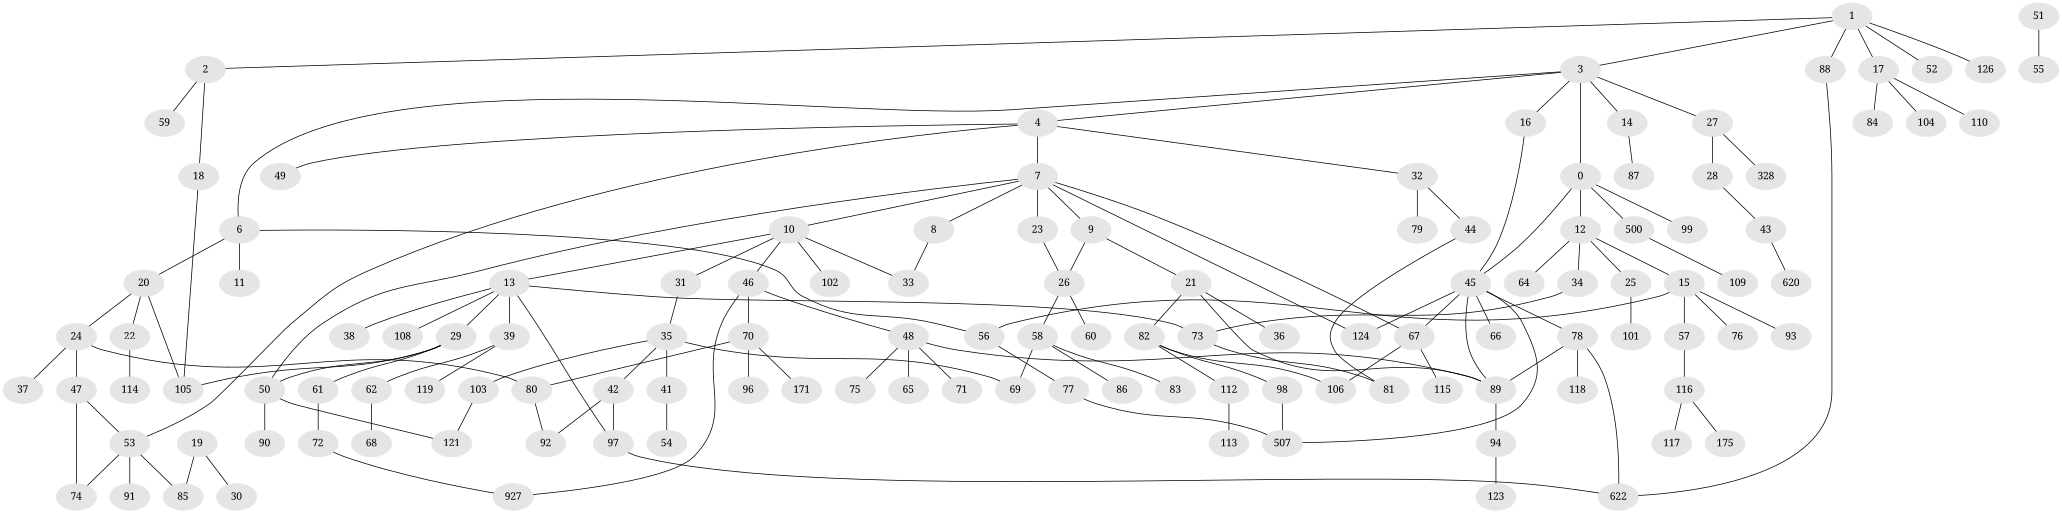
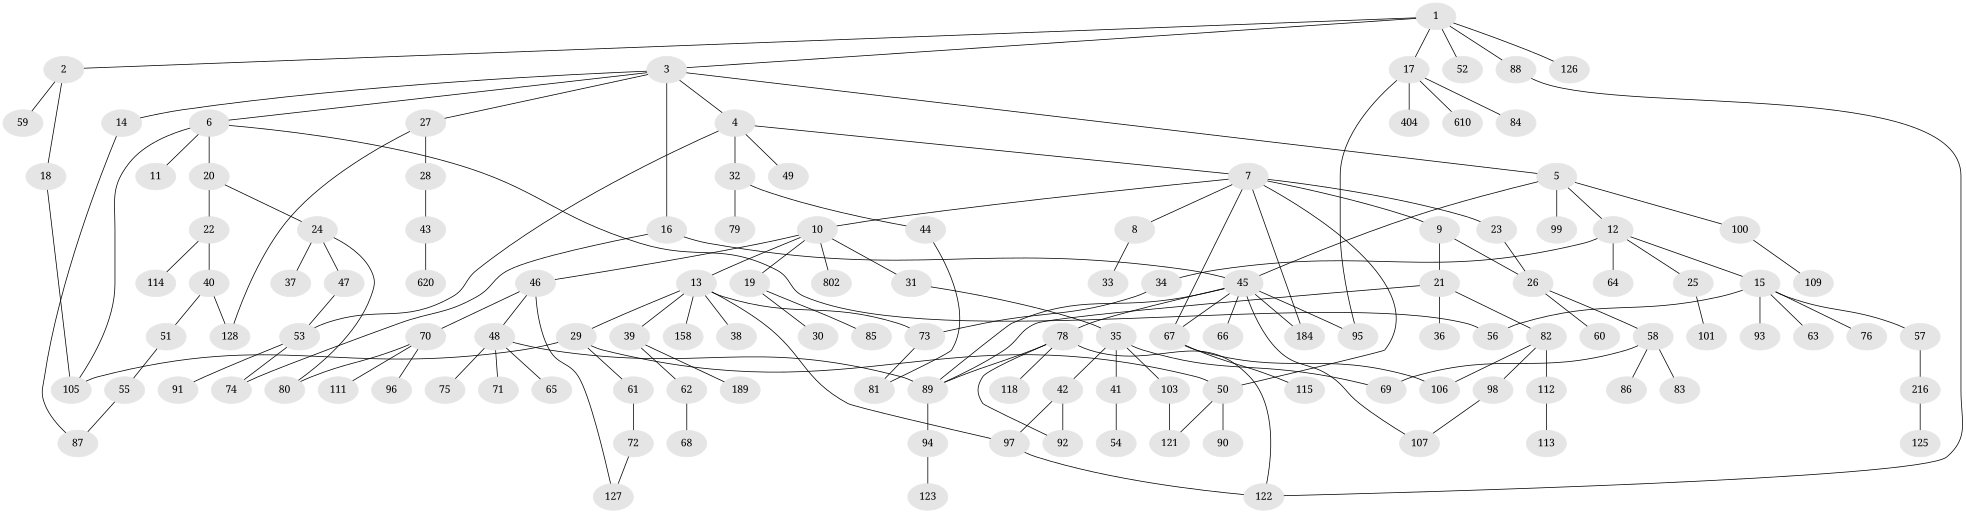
(1926, 123) -> (1409, 123)
(1980, 123) -> (1463, 123)
(1580, 177) -> (1557, 177)
(1766, 177) -> (230, 337)
(1634, 230) -> (1740, 230)
(849, 257) -> (780, 259)
none -> (209, 283)
(830, 283) -> (831, 283)
(163, 337) -> (115, 237)
(403, 337) -> (683, 337)
none -> (1358, 337)
(1361, 337) -> (1305, 337)
none -> (1813, 337)
(425, 390) -> (740, 390)
(802, 390) -> (338, 390)
(1069, 390) -> none
(1684, 390) -> (1920, 390)
none -> (101, 417)
(539, 417) -> (978, 390)
(76, 443) -> (450, 309)
(1282, 444) -> (1420, 444)
(1672, 444) -> none
(1725, 444) -> (1920, 444)
(156, 470) -> none
(513, 497) -> (613, 497)
(1618, 497) -> (1264, 497)
